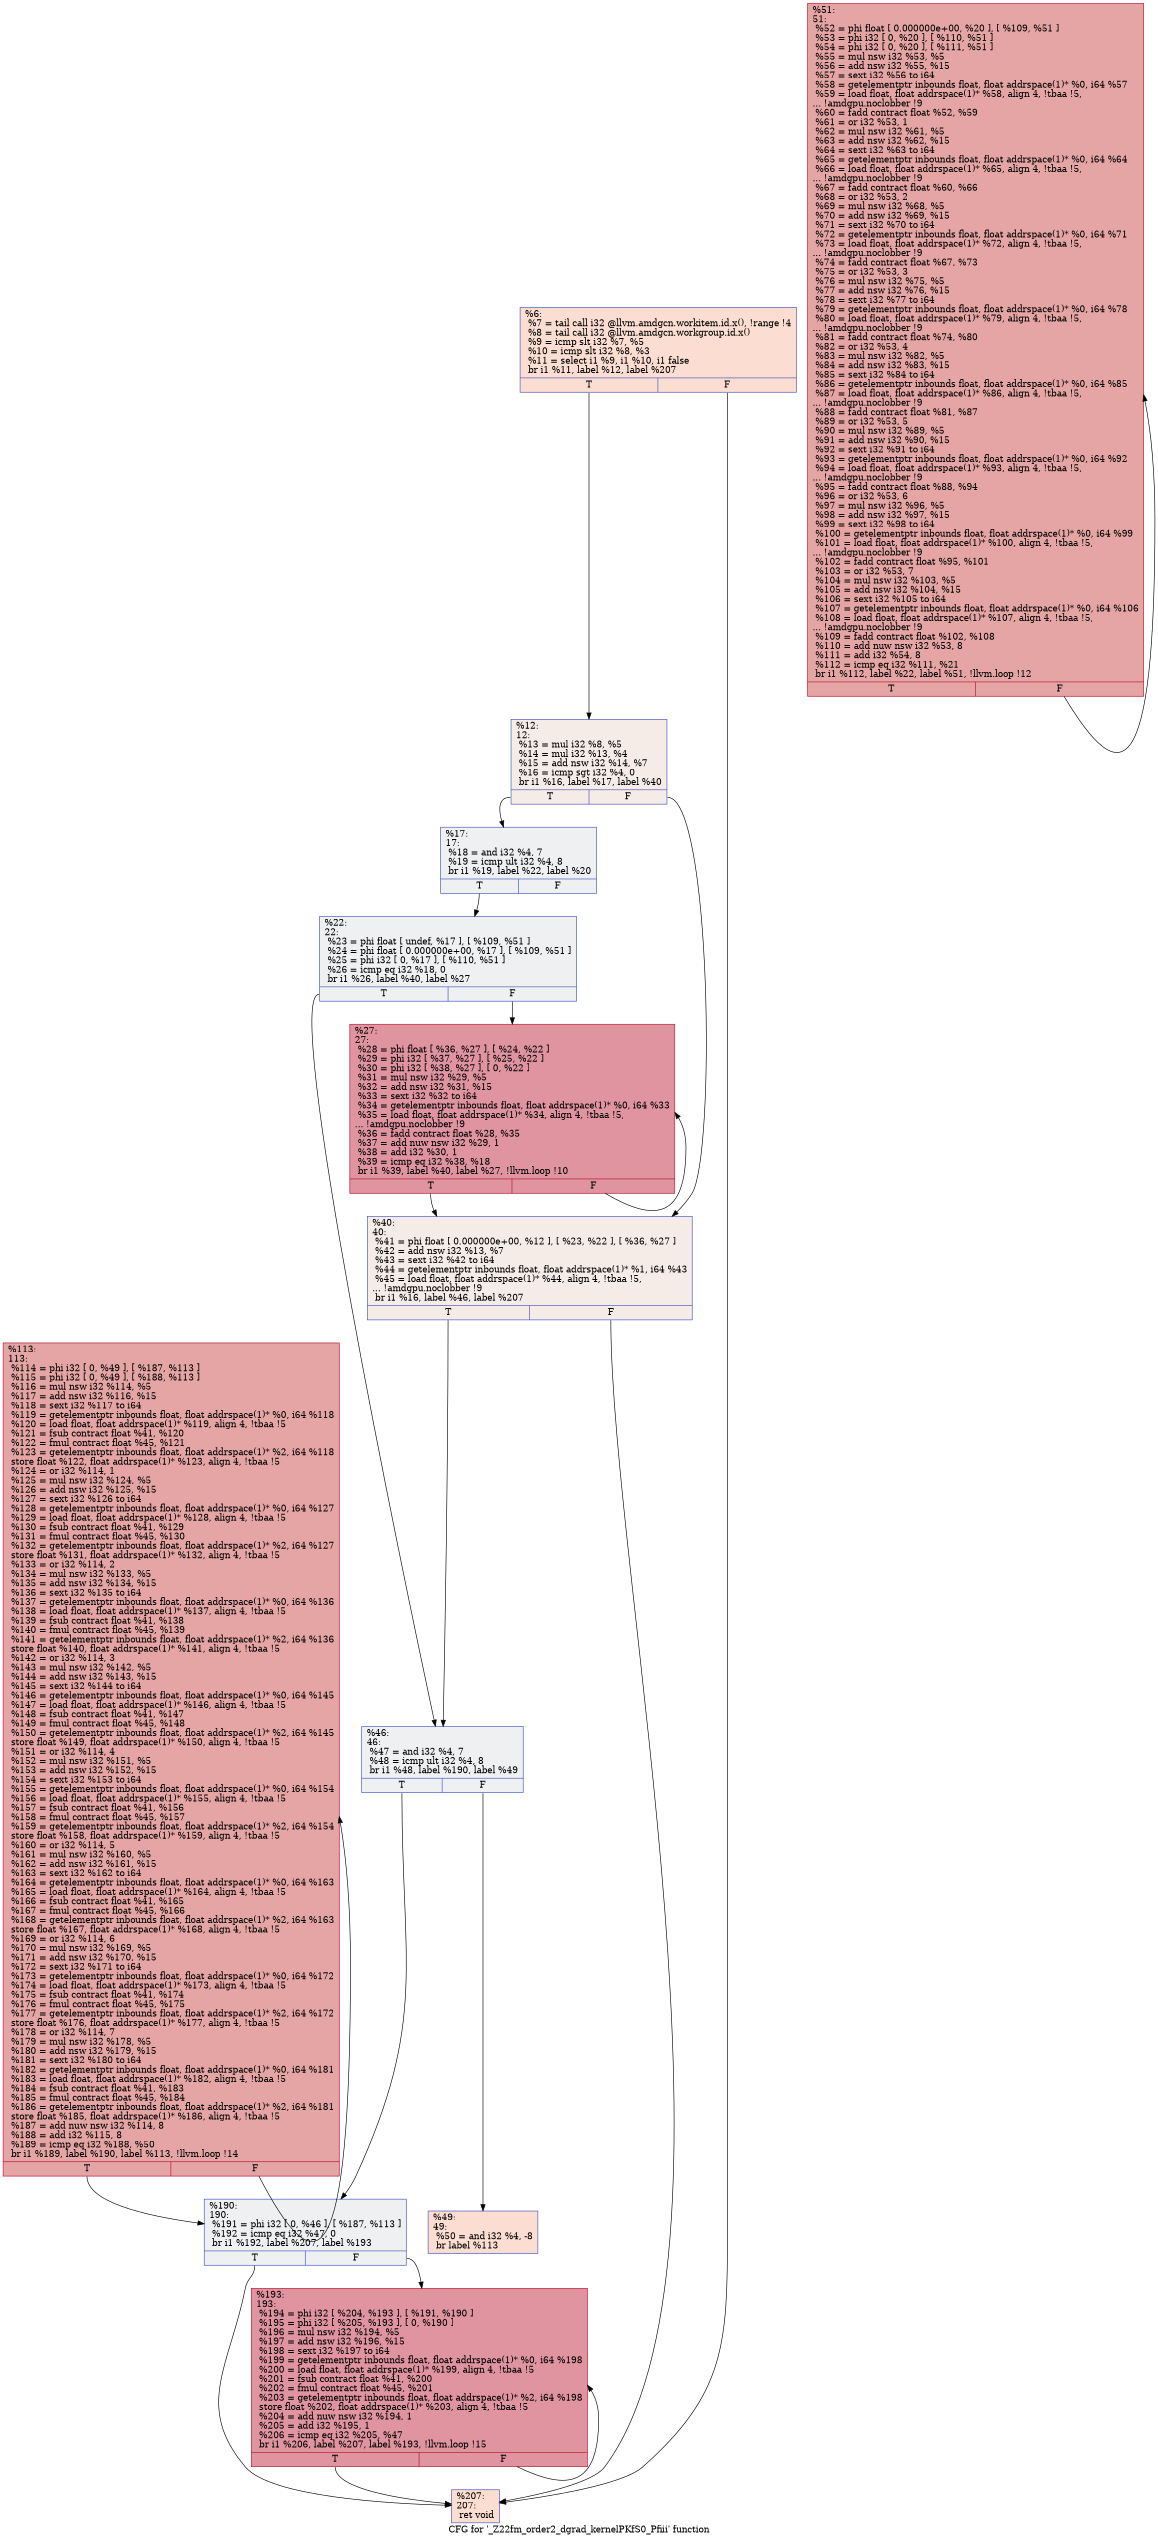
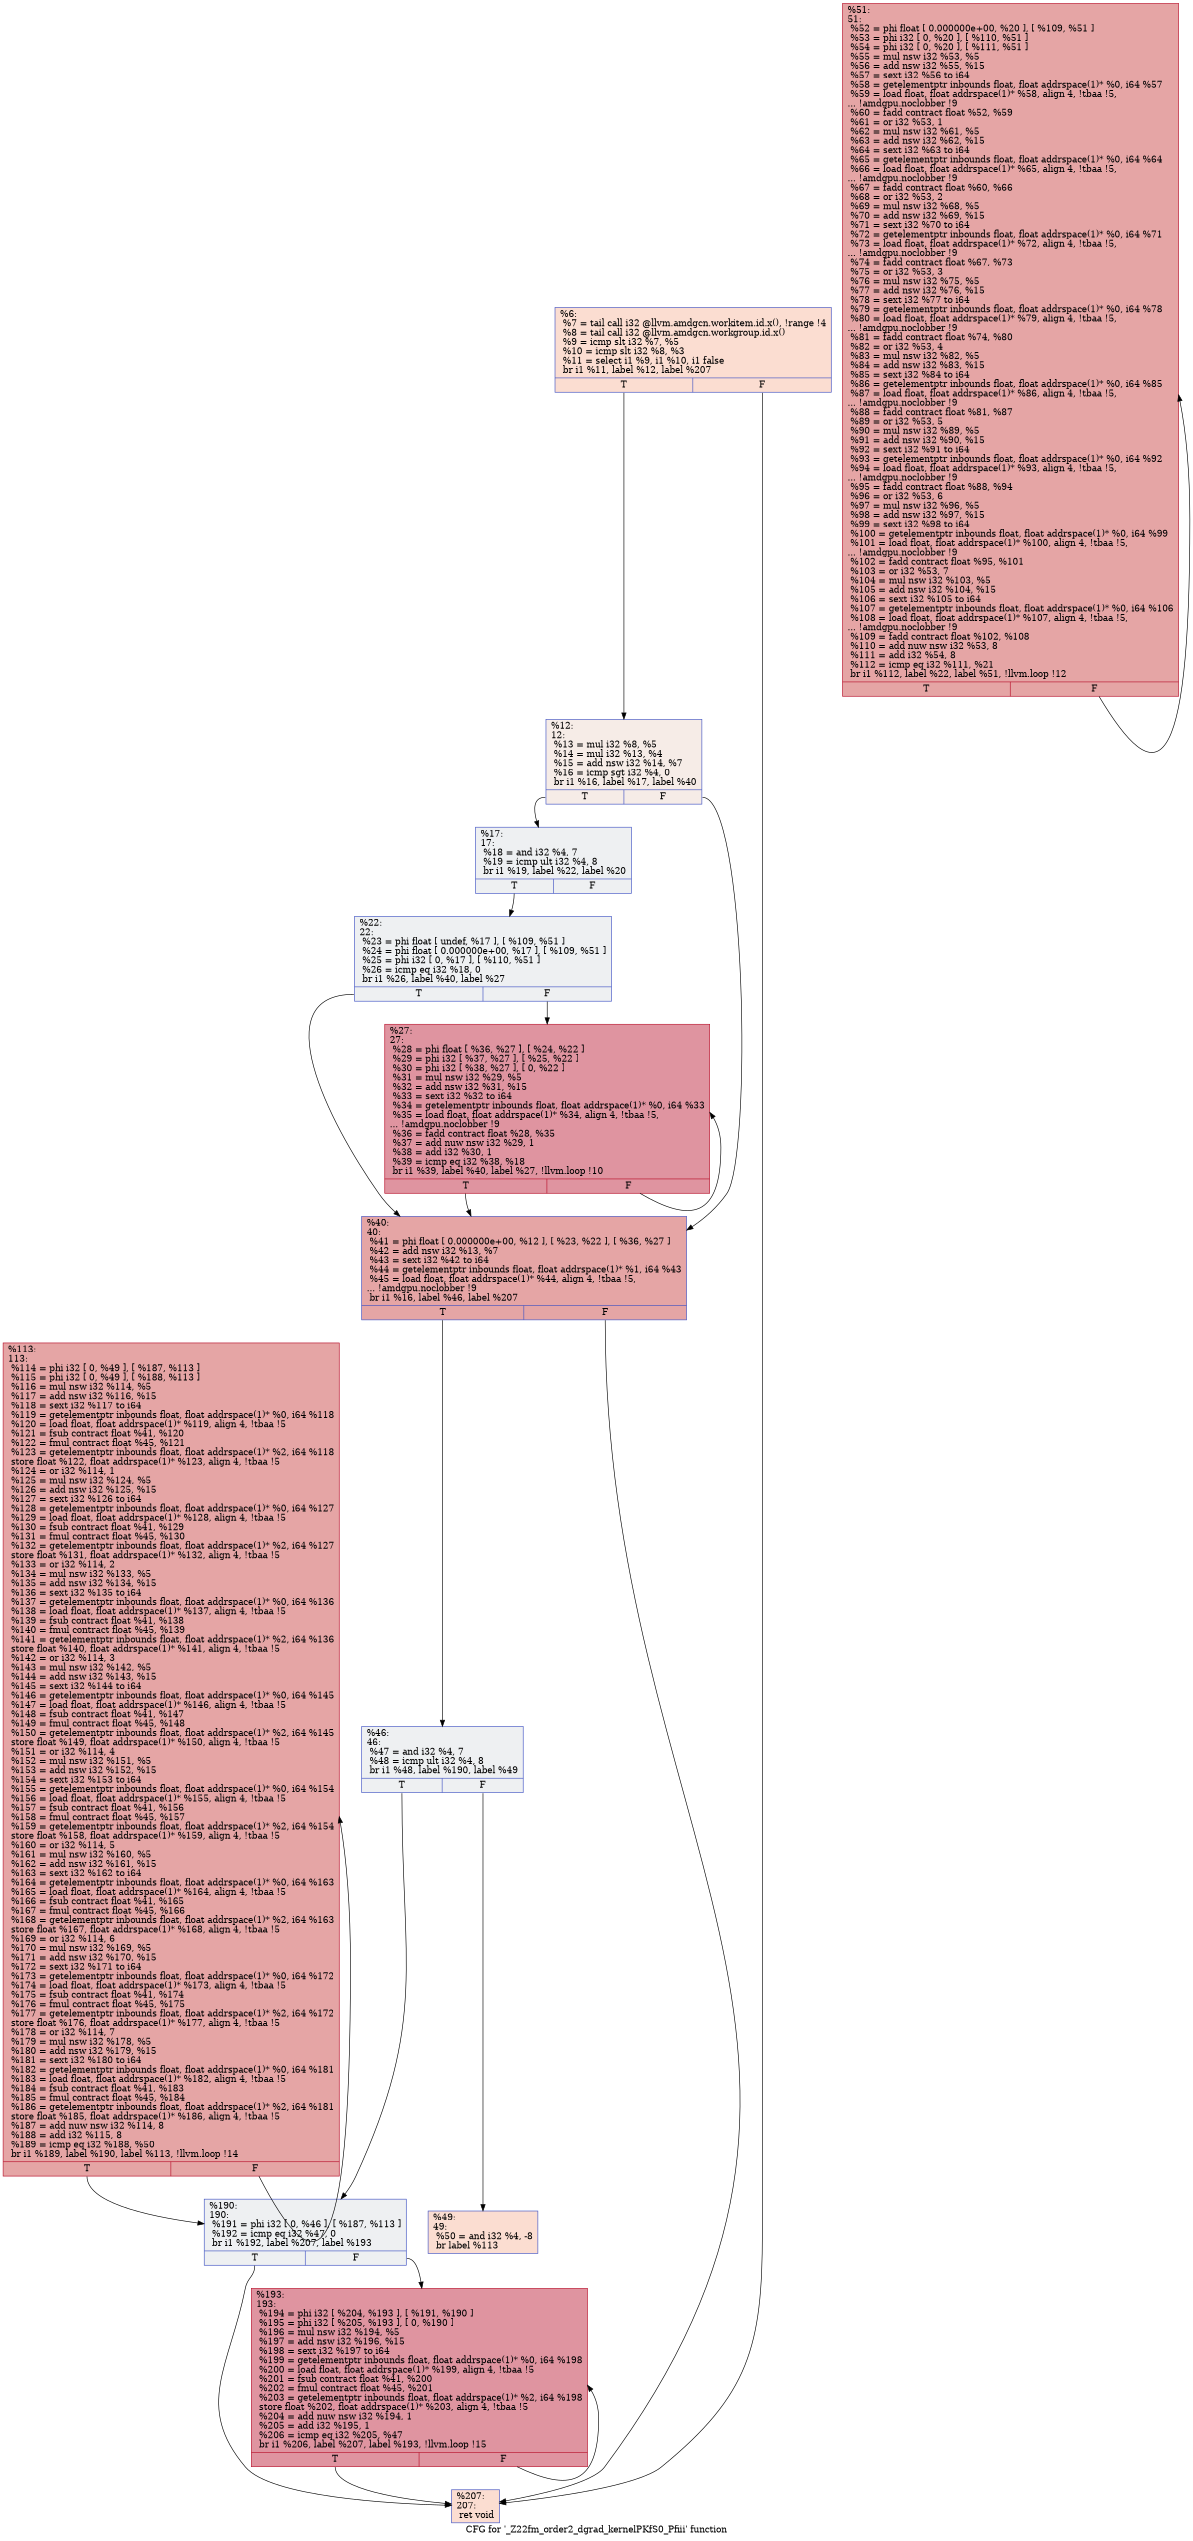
(530, 1268) -> (524, 1268)
(361, 1358) -> (325, 1099)
